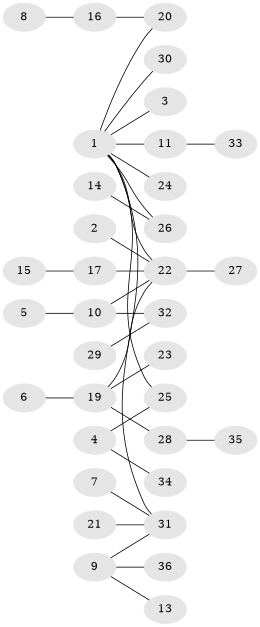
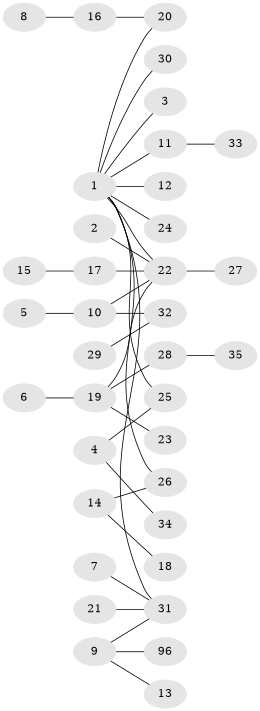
none -> (165, 186)
none -> (165, 567)
(165, 567) -> (165, 652)
